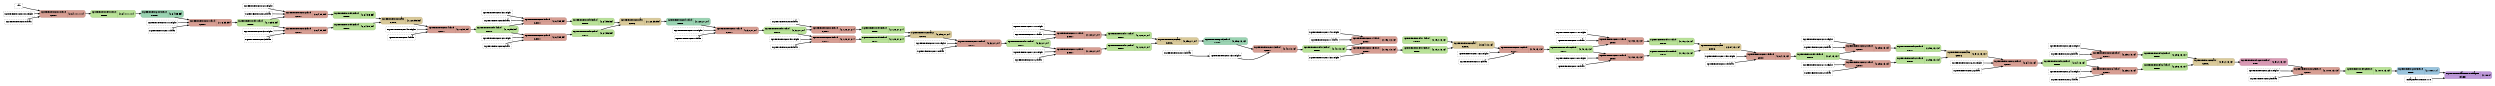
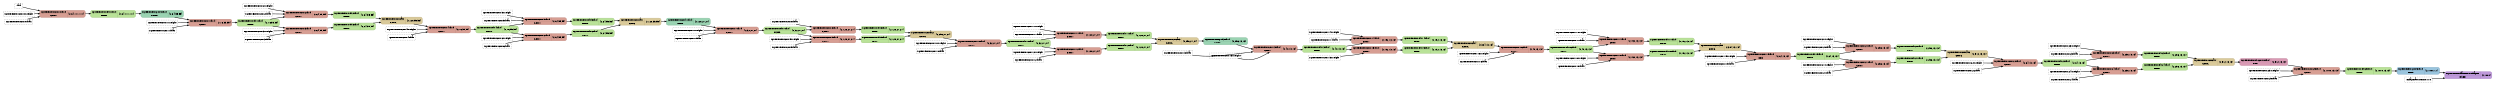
(19, 6) -> (19, 6)
(616, 23) -> (616, 21)
(777, 32) -> (777, 32)
none -> (1399, 40)
(1417, 42) -> (1417, 42)
(1496, 48) -> (1496, 46)
(1199, 56) -> (1222, 55)
(1761, 58) -> (1761, 58)
